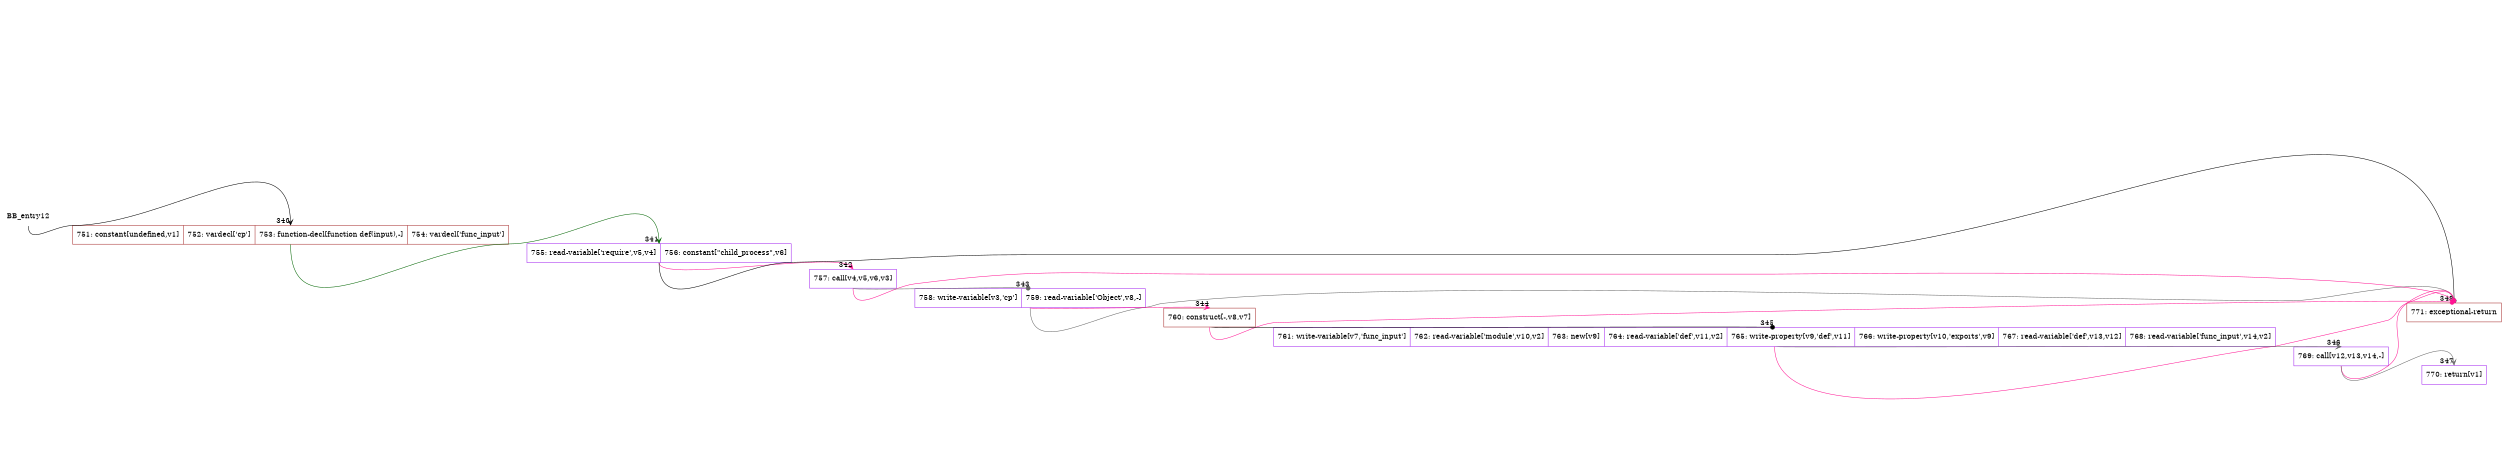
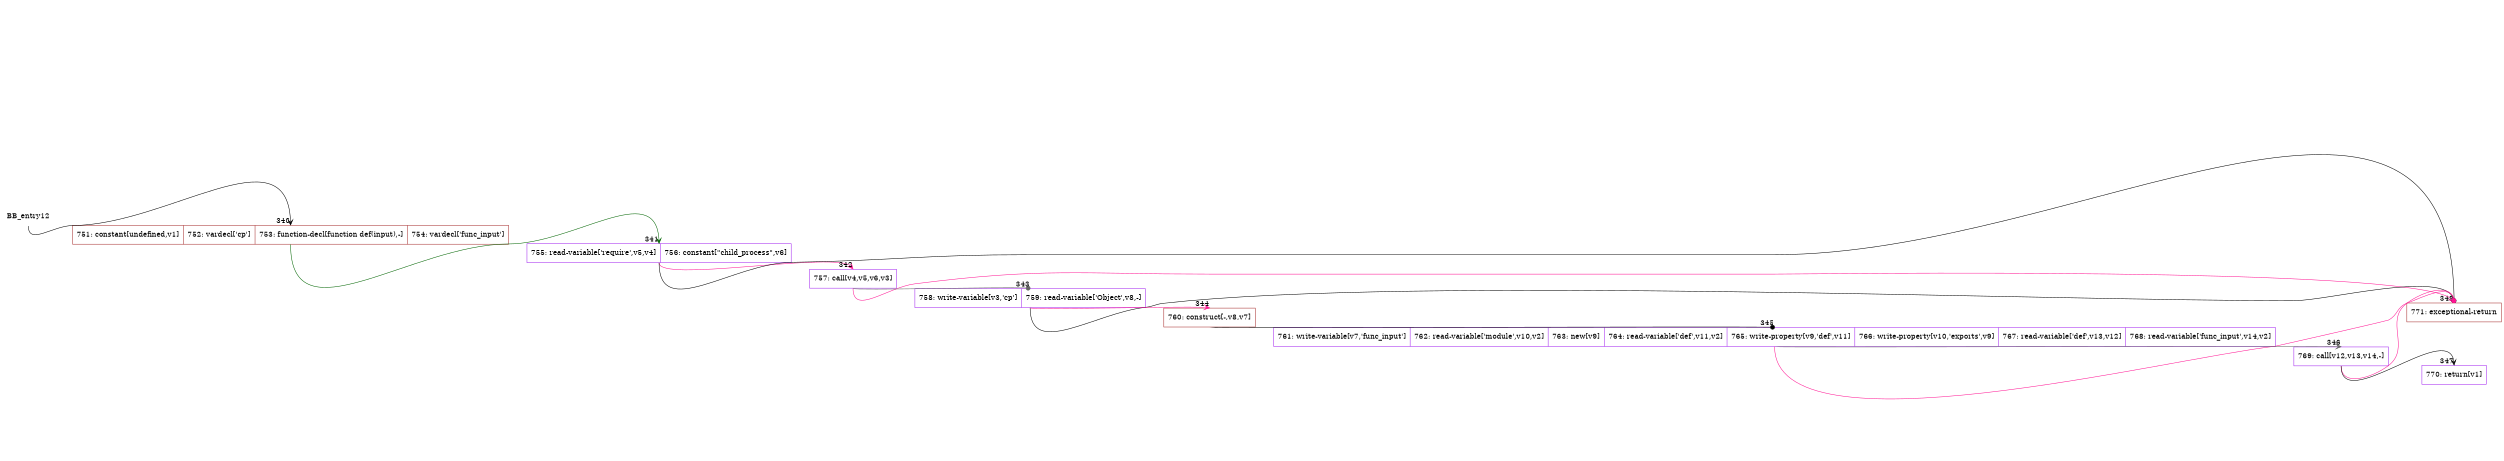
(1734, 292) -> (1734, 292)
(1824, 310) -> none
(2395, 367) -> (2395, 367)
